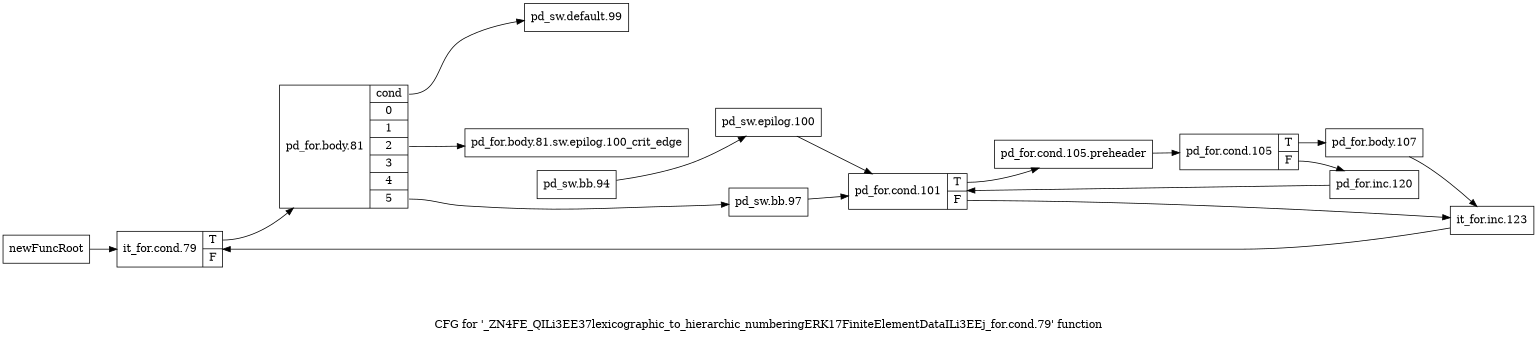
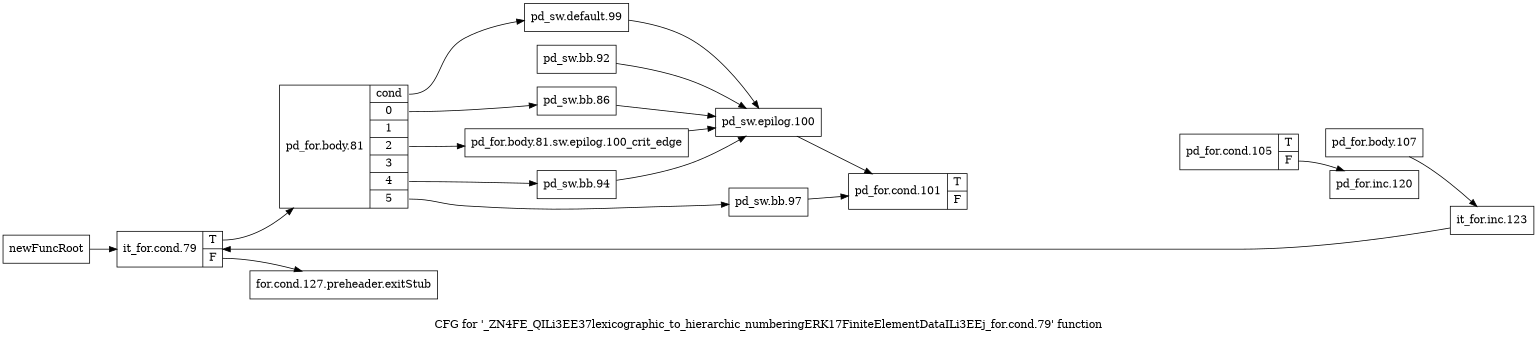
none -> (701, 46)
none -> (577, 59)
none -> (577, 101)
none -> (698, 130)
(1308, 143) -> none
(1073, 154) -> none
none -> (469, 182)
(1152, 188) -> none
(1205, 206) -> none
none -> (344, 285)
